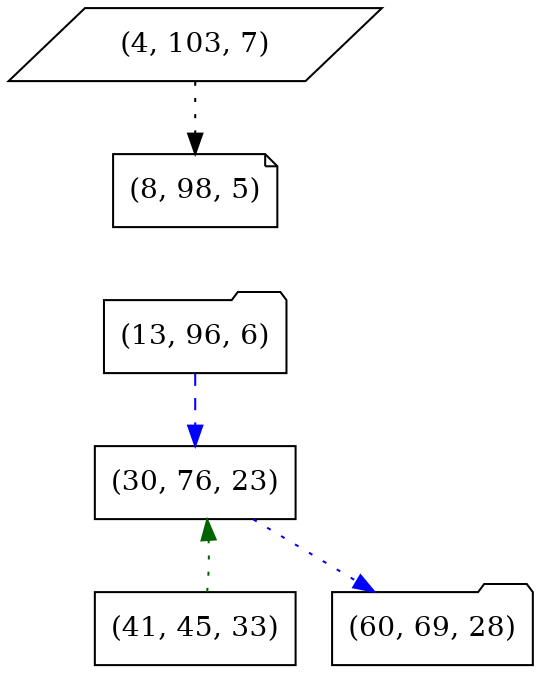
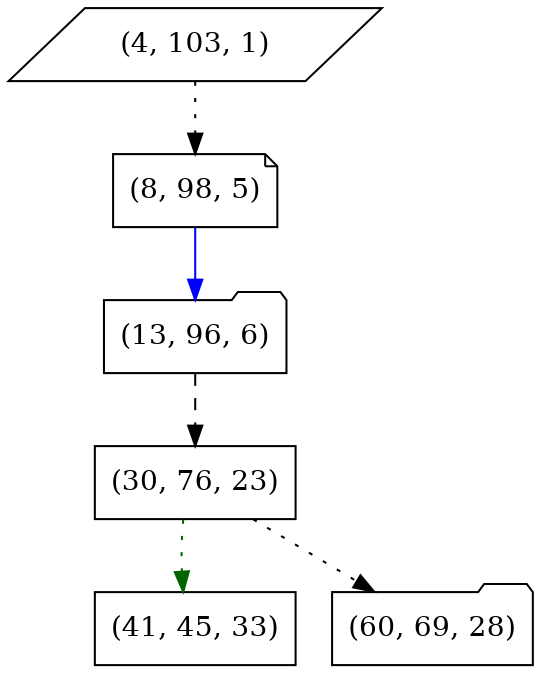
(195, 45) -> (195, 45)
none -> (195, 254)
(195, 400) -> (195, 400)
(305, 550) -> (305, 550)
(209, 566) -> (182, 546)
